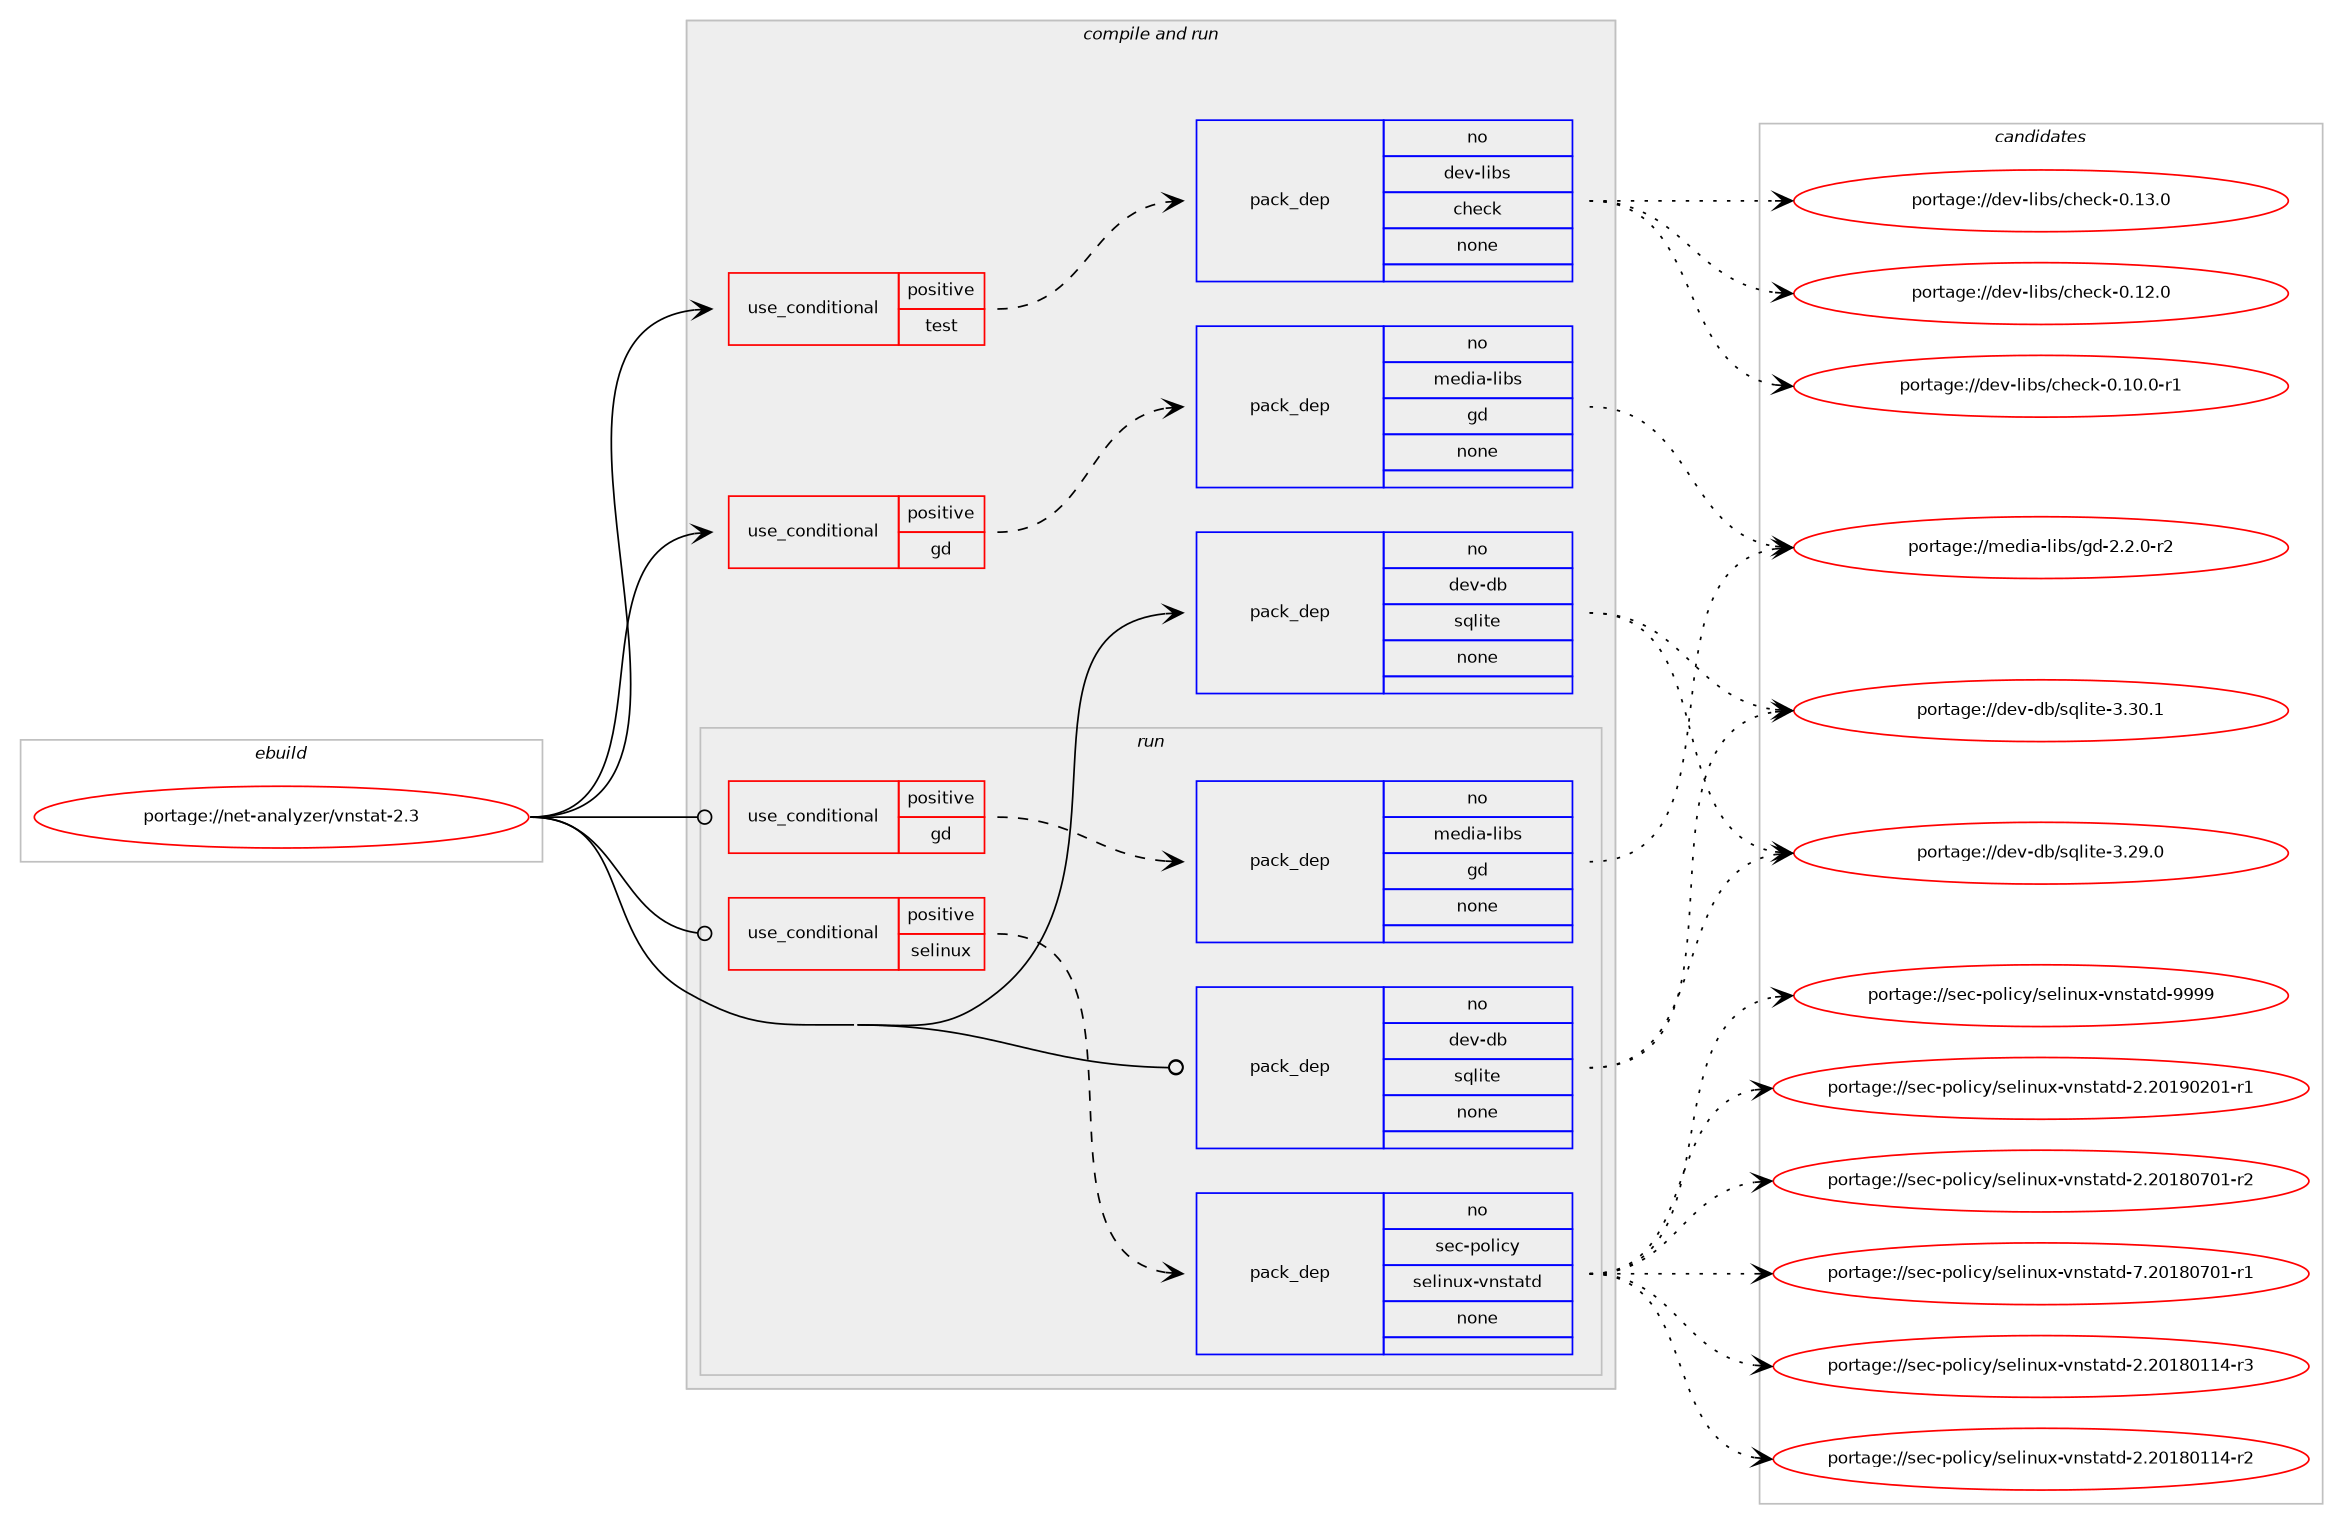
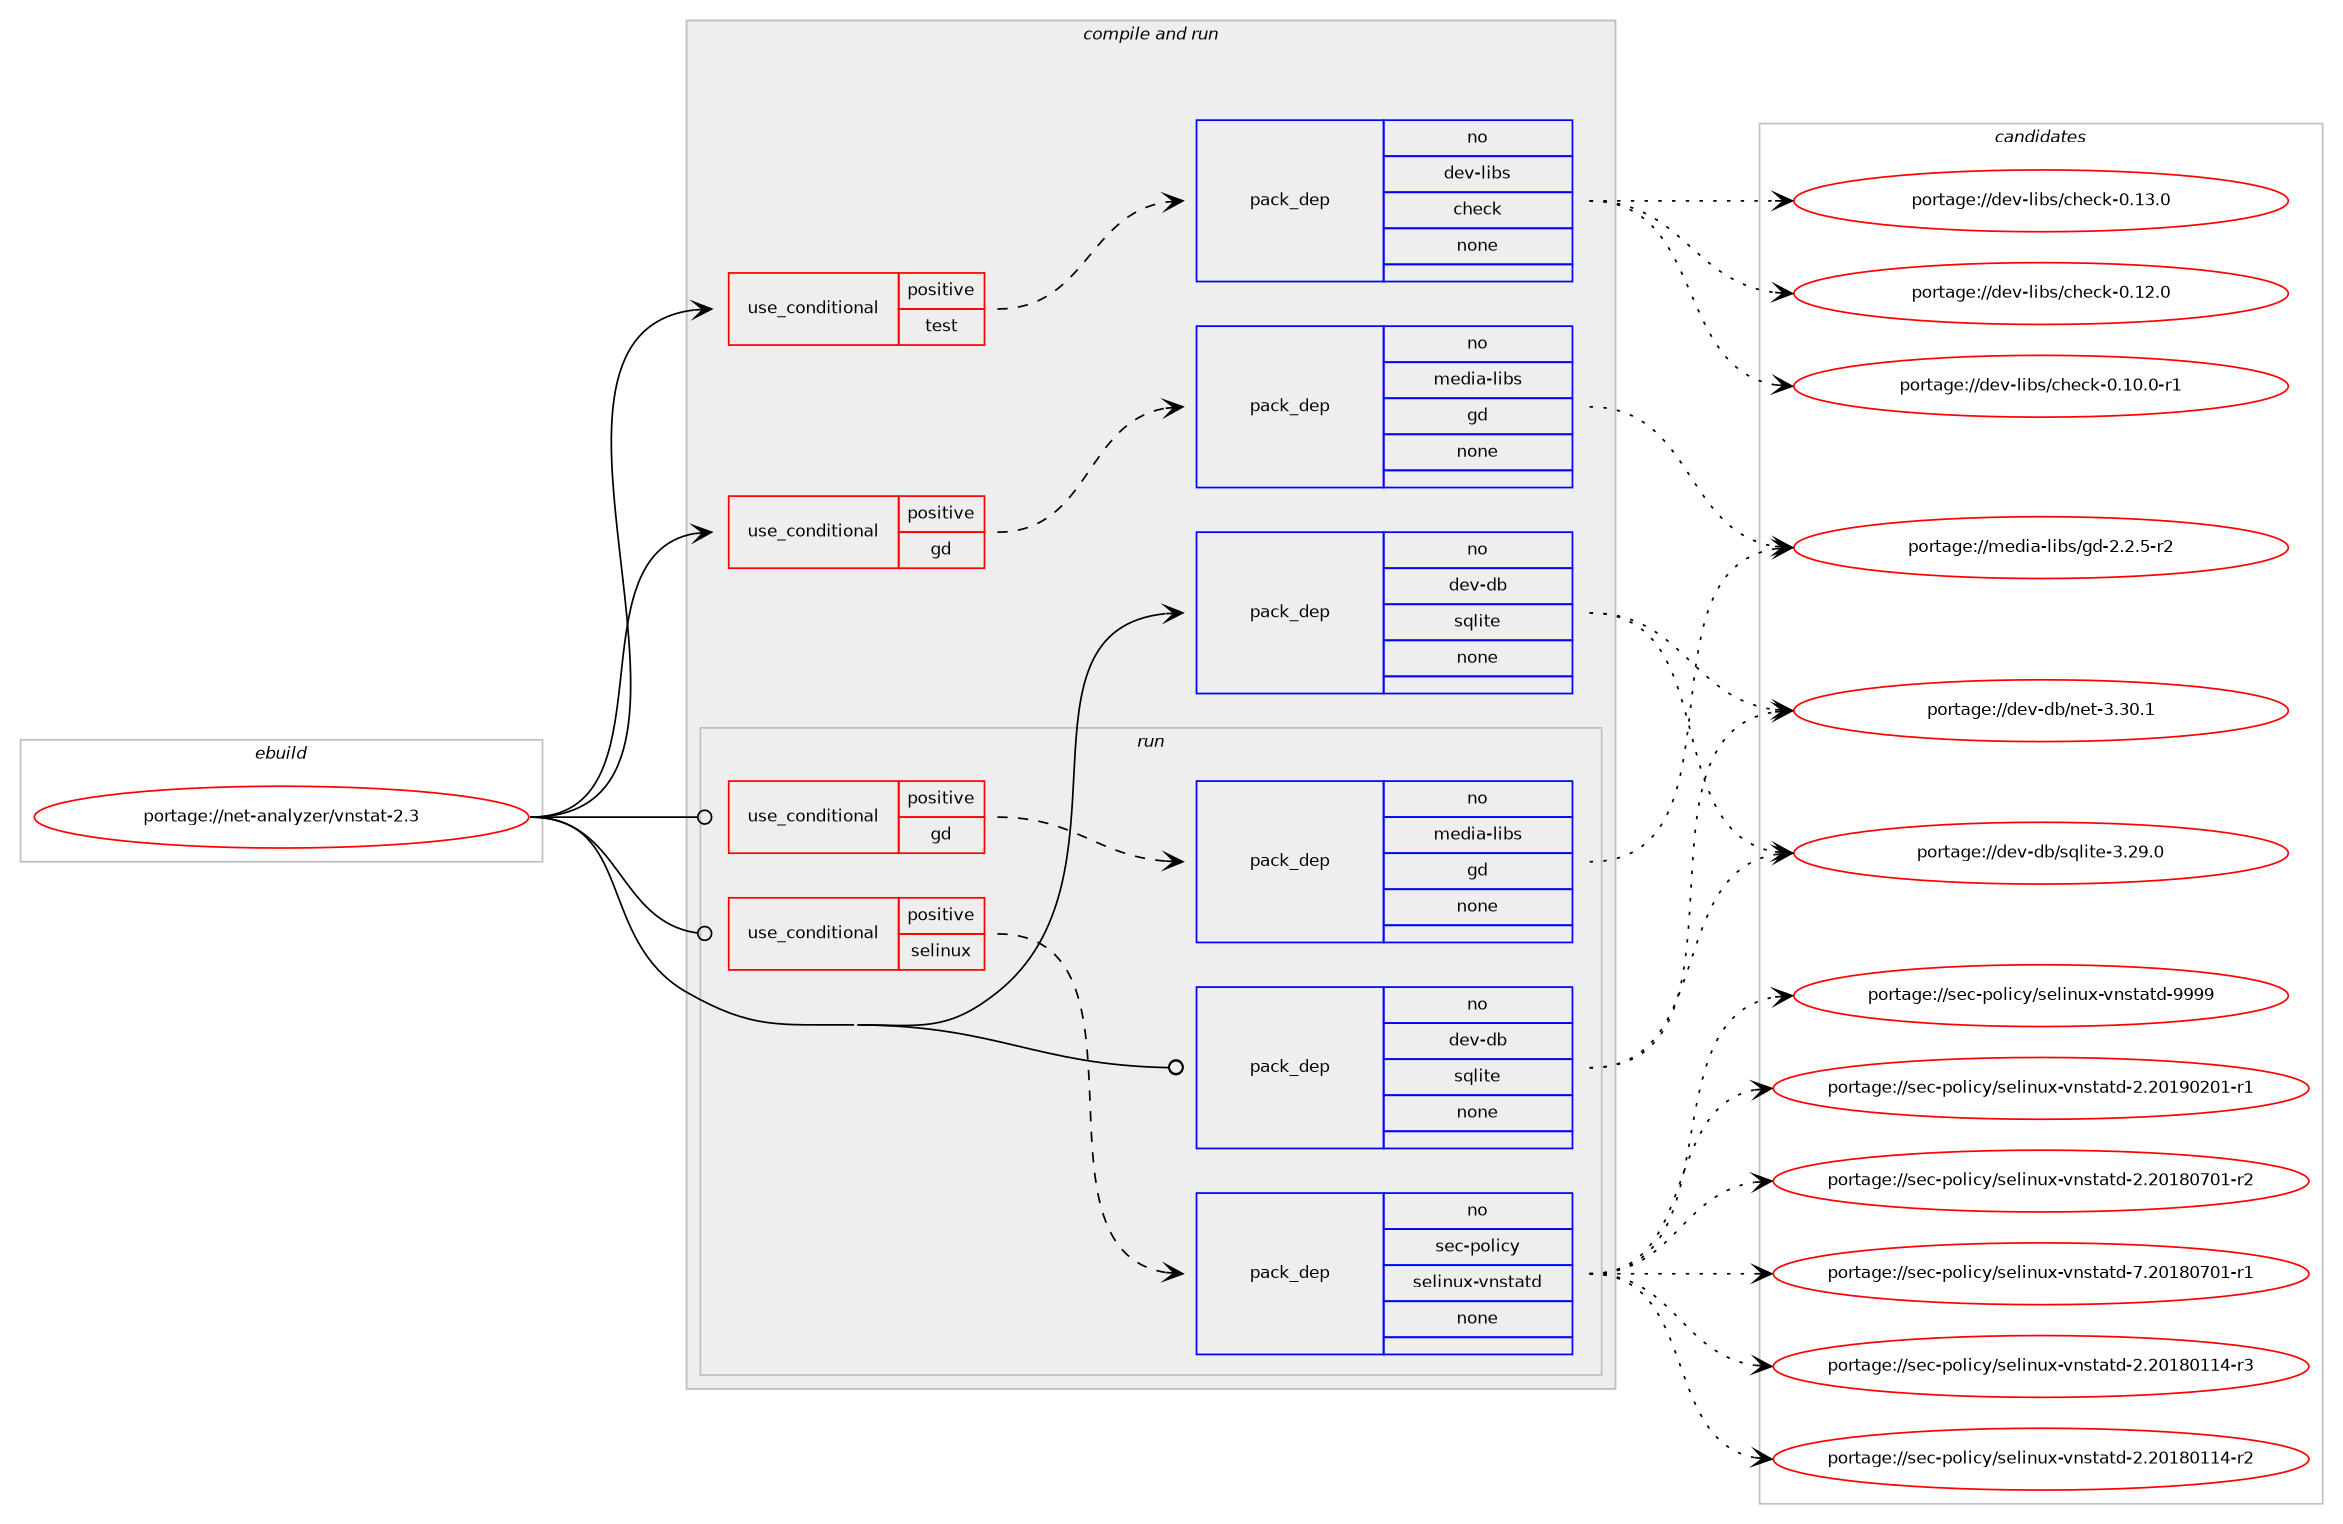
(2041, 548) -> (2041, 548)
(2041, 711) -> (2041, 711)
